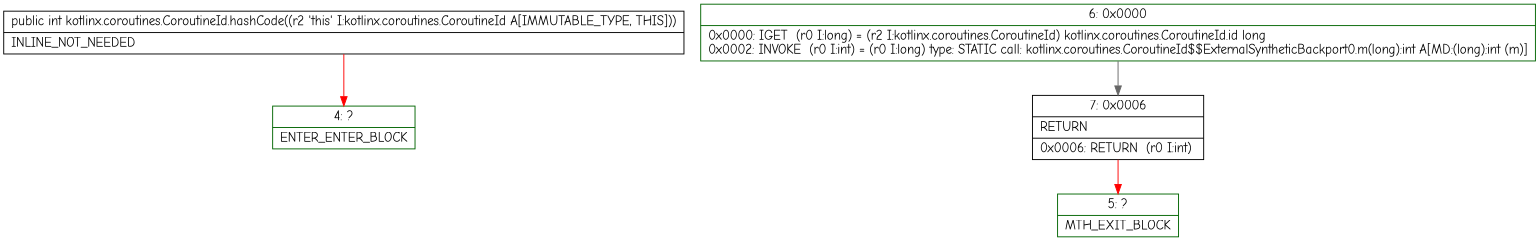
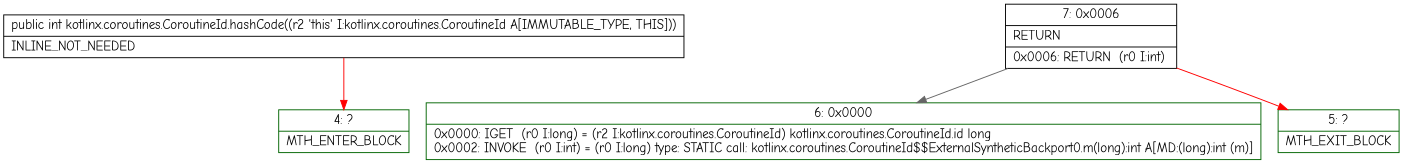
(1118, 73) -> (967, 84)
(344, 138) -> (344, 141)
